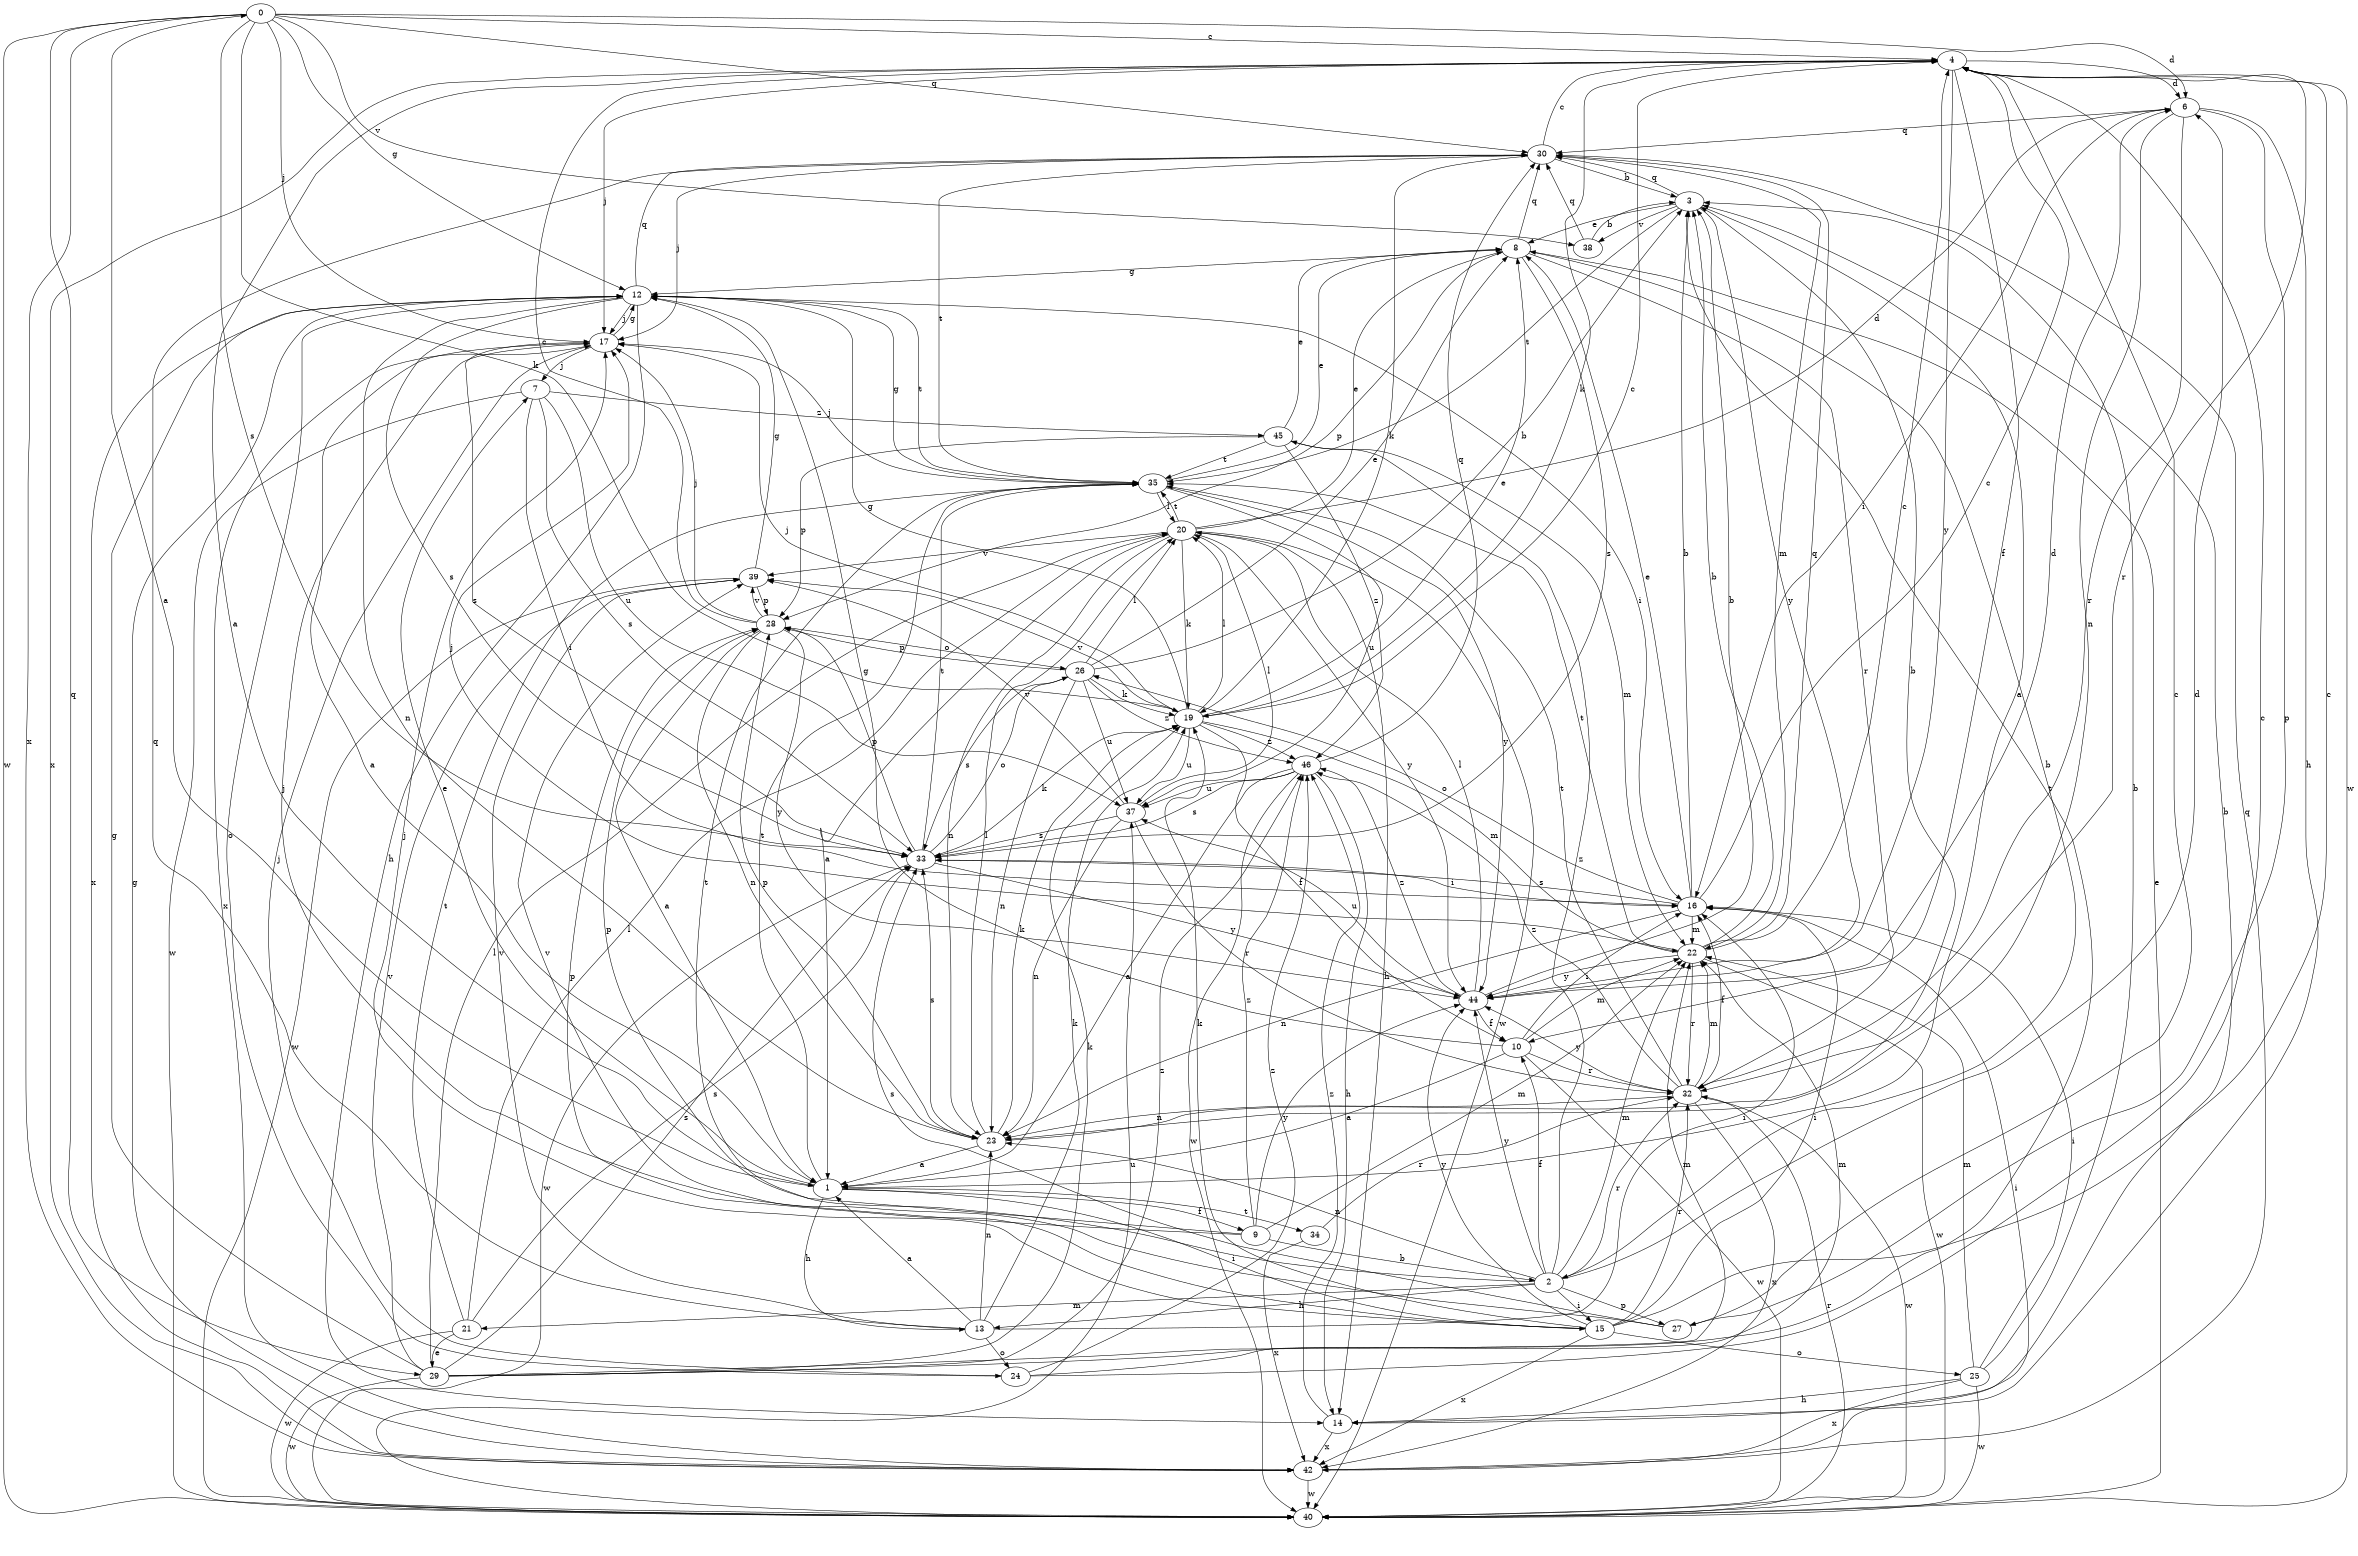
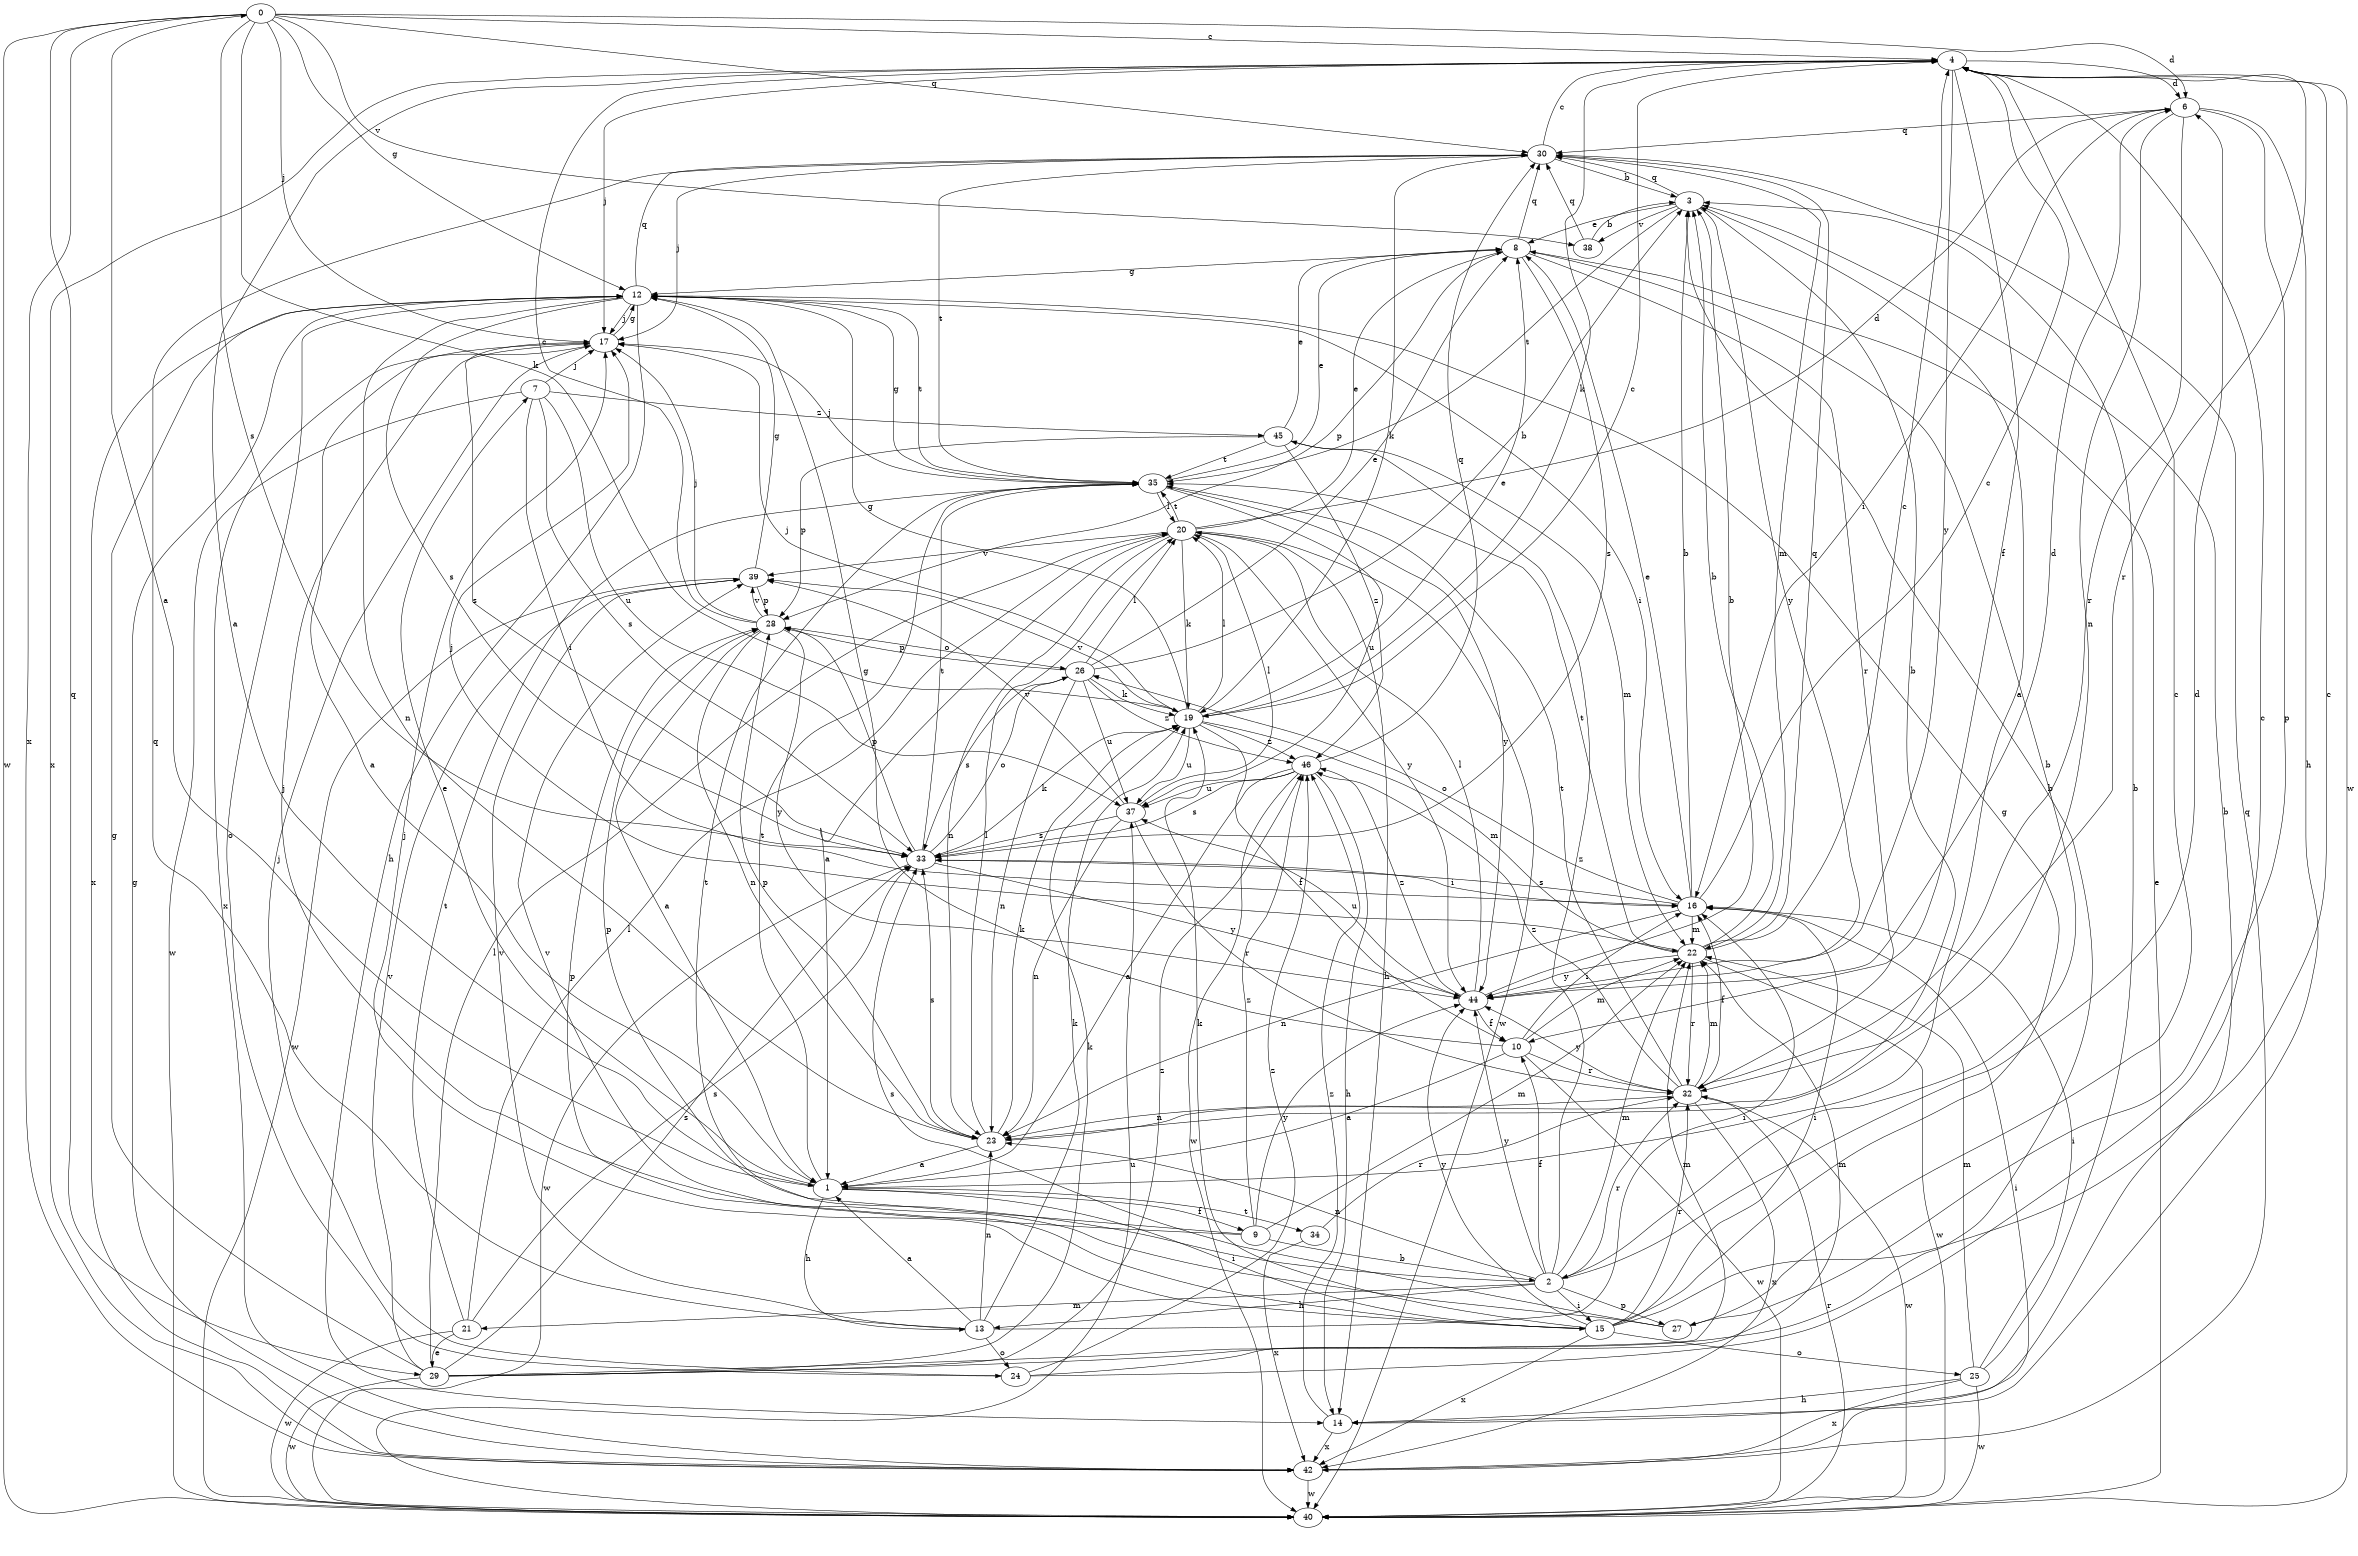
(566, 359) -> (567, 368)
none -> (1751, 522)
(2050, 789) -> (2050, 789)
